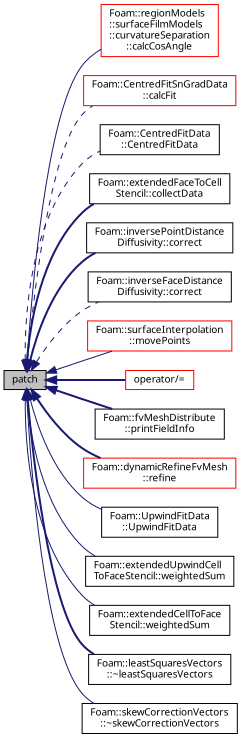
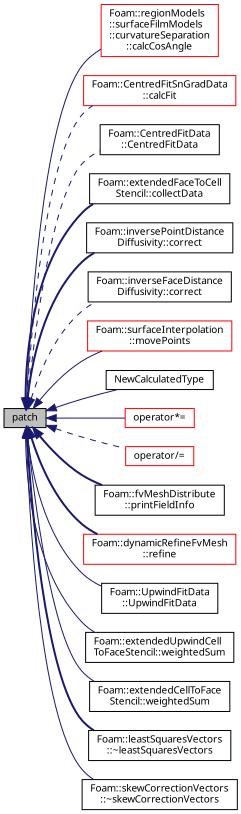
(91, 380) -> (90, 439)
none -> (160, 380)
none -> (160, 418)
